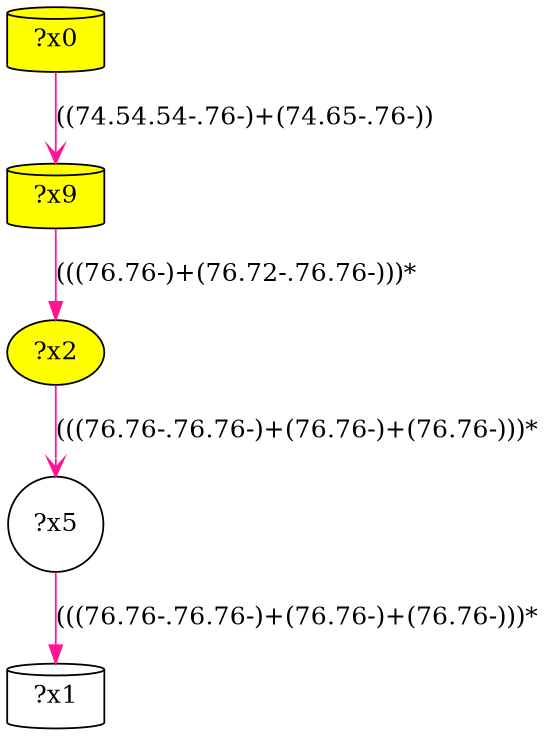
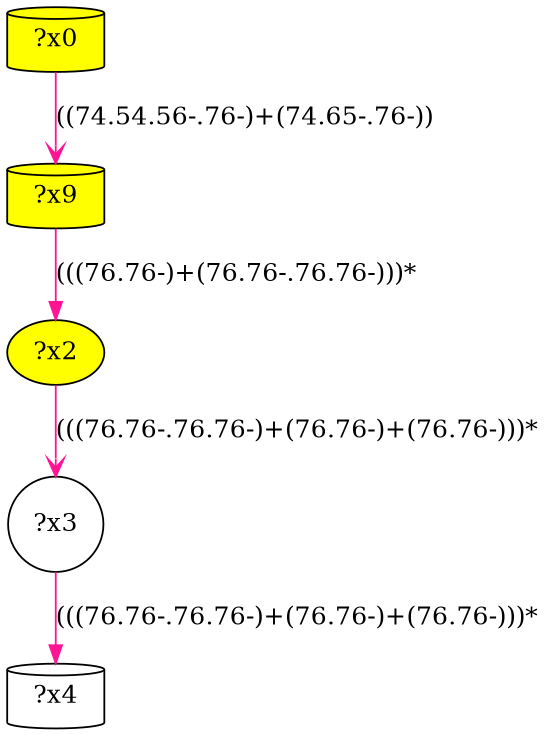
(246, 118) -> (246, 118)
(237, 274) -> (237, 274)
(56, 524) -> (56, 524)
(56, 696) -> (56, 696)
